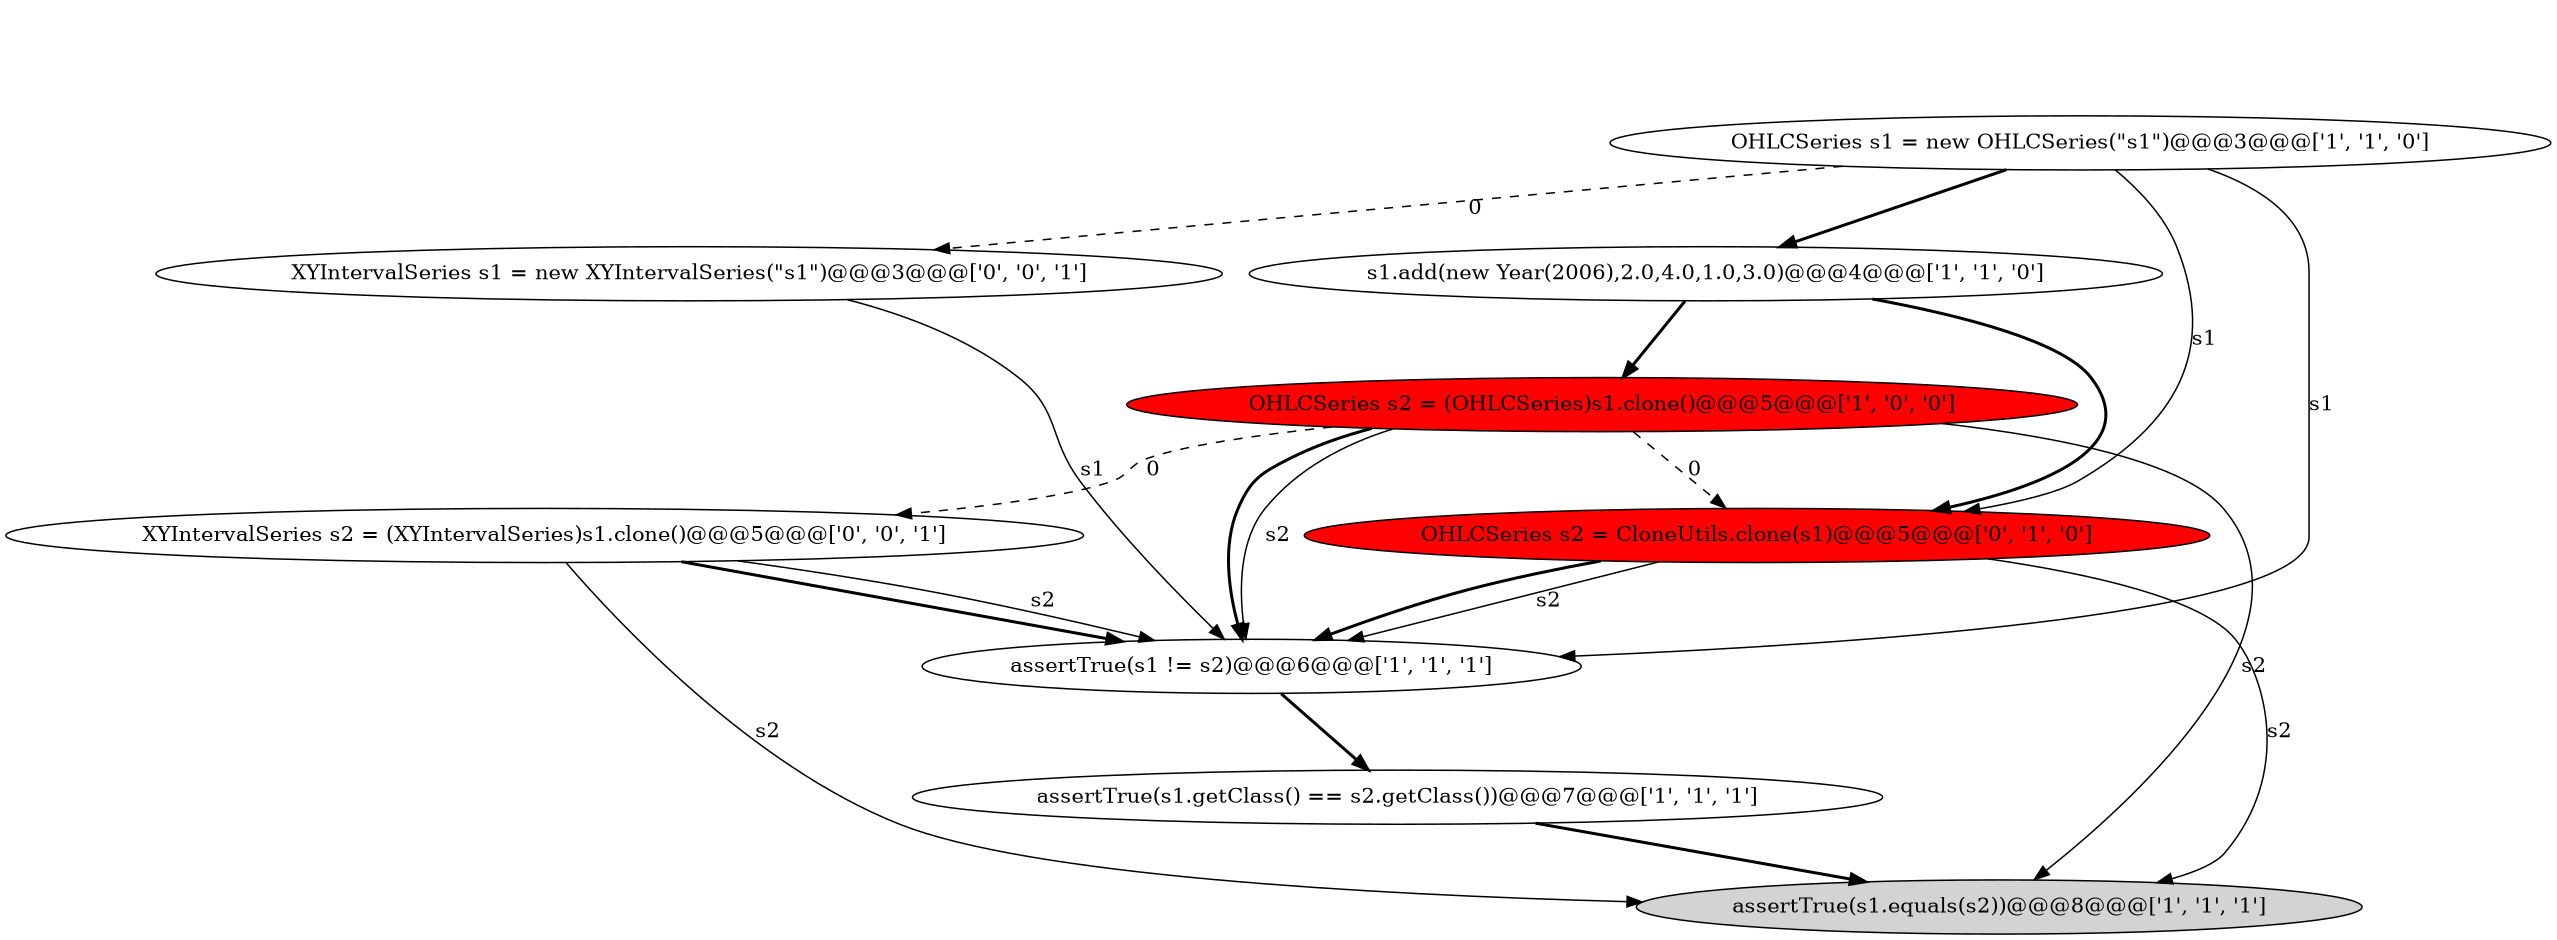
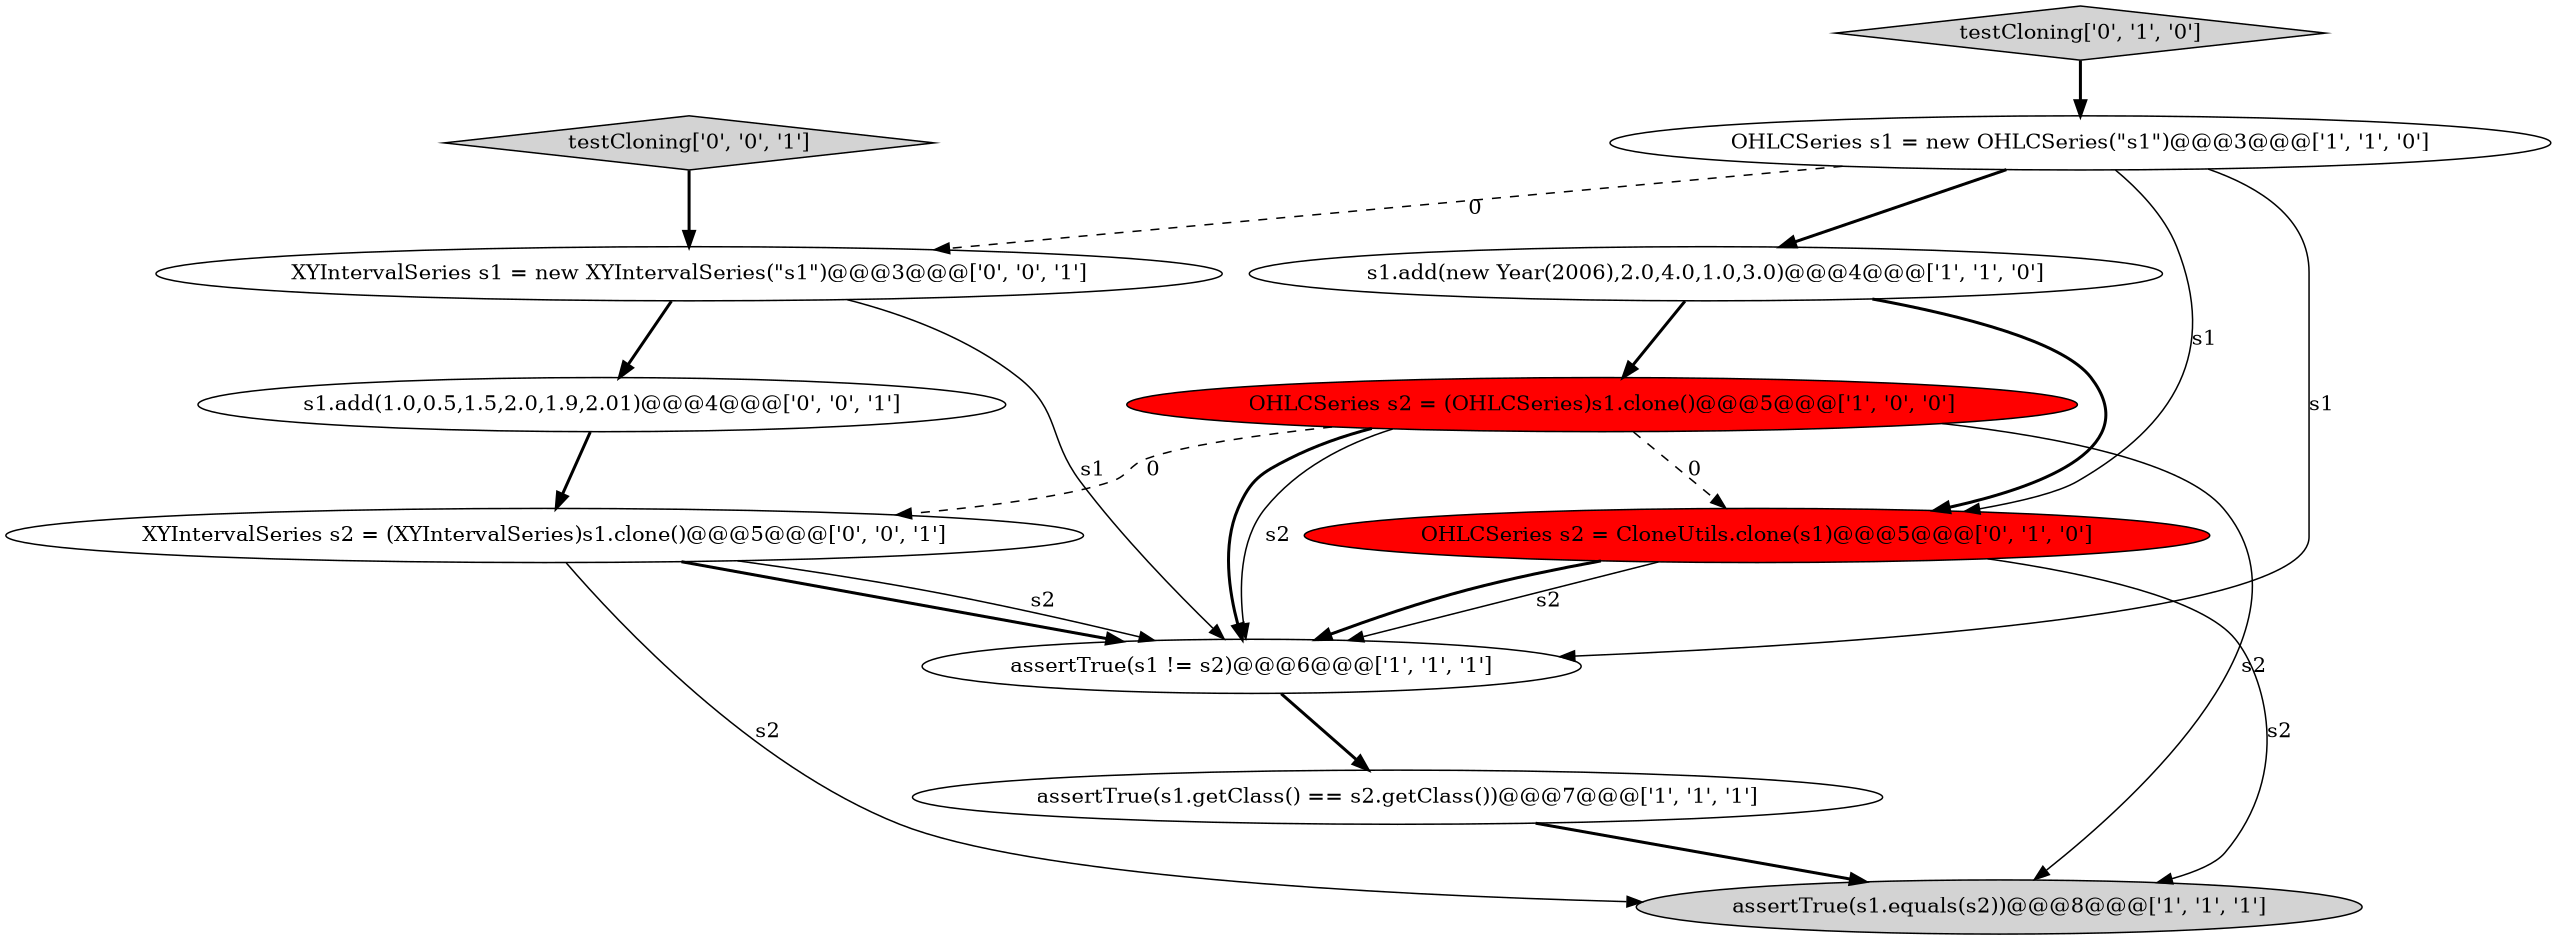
none -> (2080, 33)
none -> (689, 143)
none -> (602, 405)
